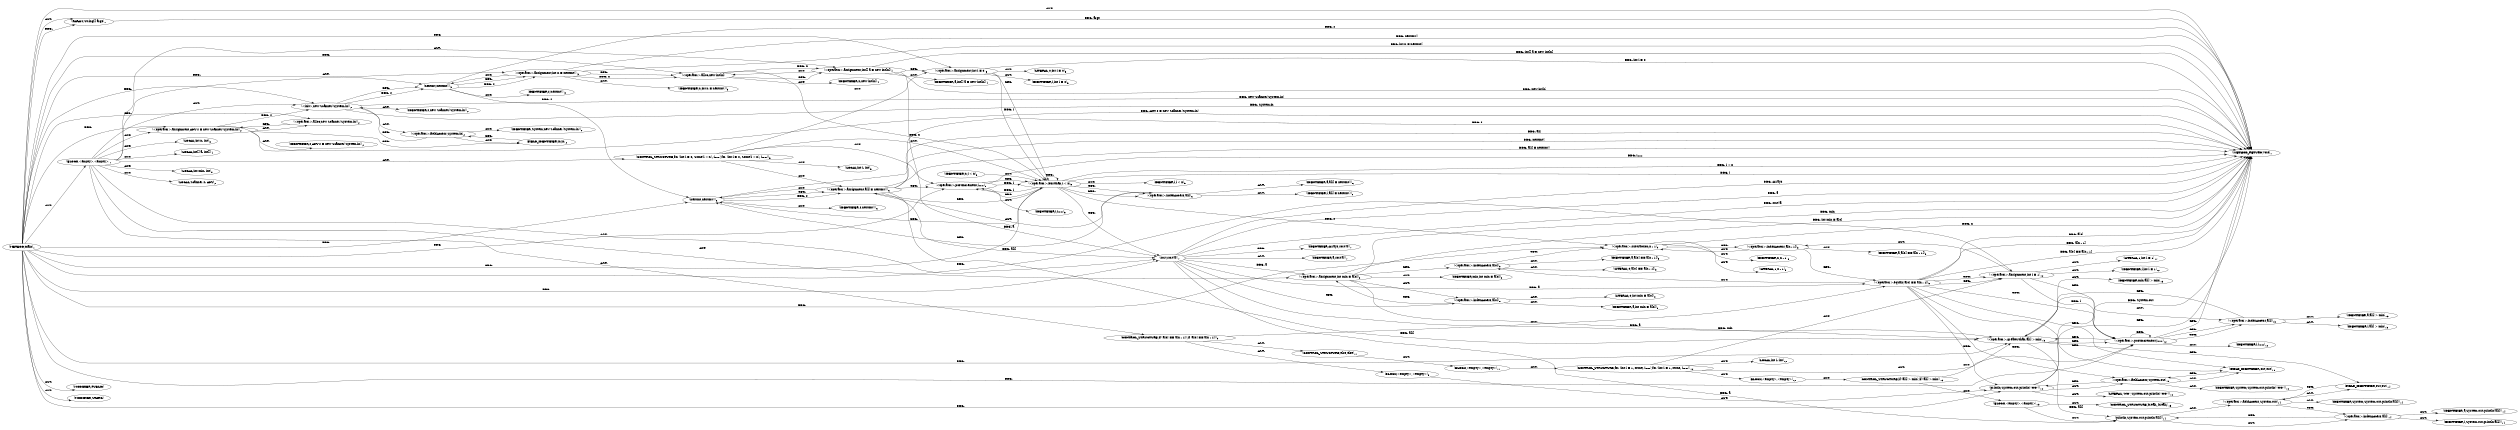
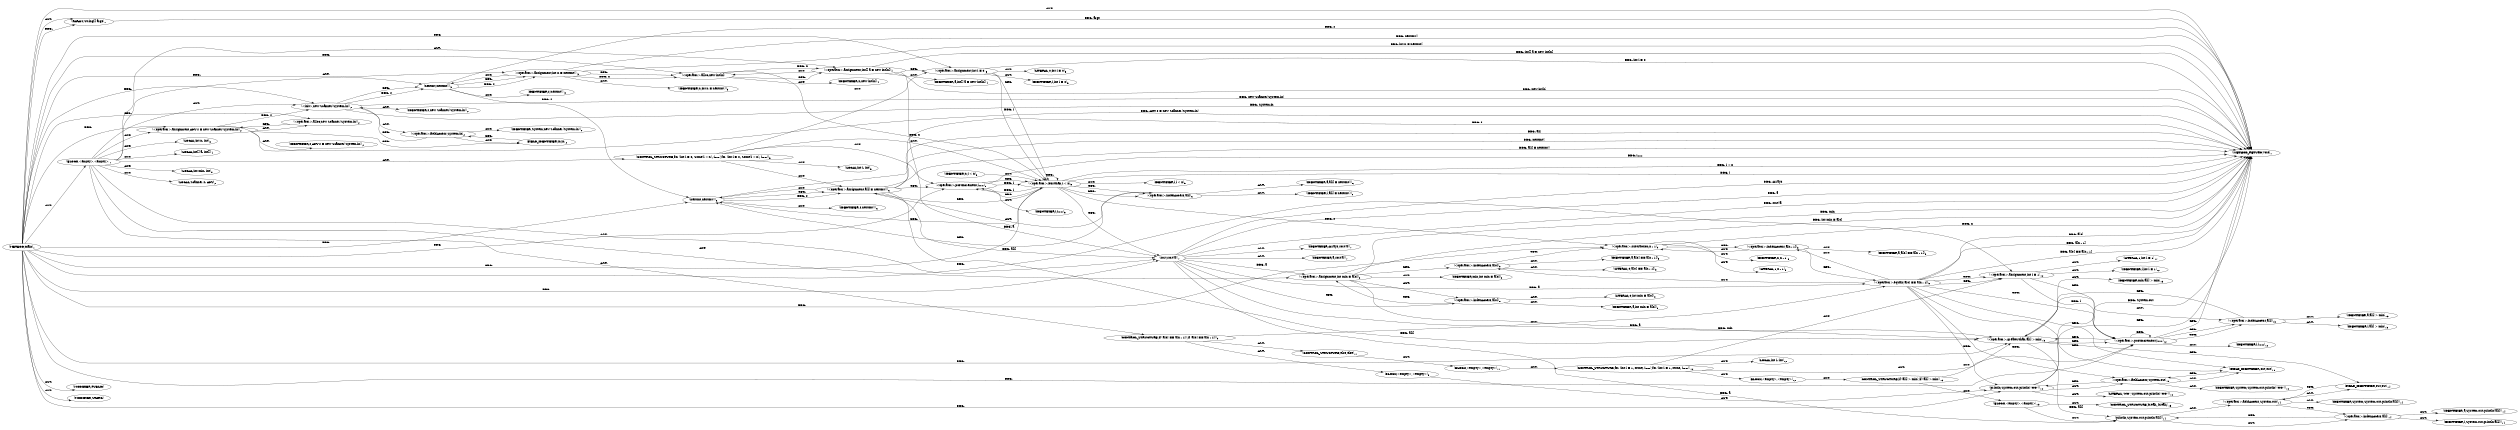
(1912, 244) -> (1844, 265)
(1262, 249) -> (1262, 249)
